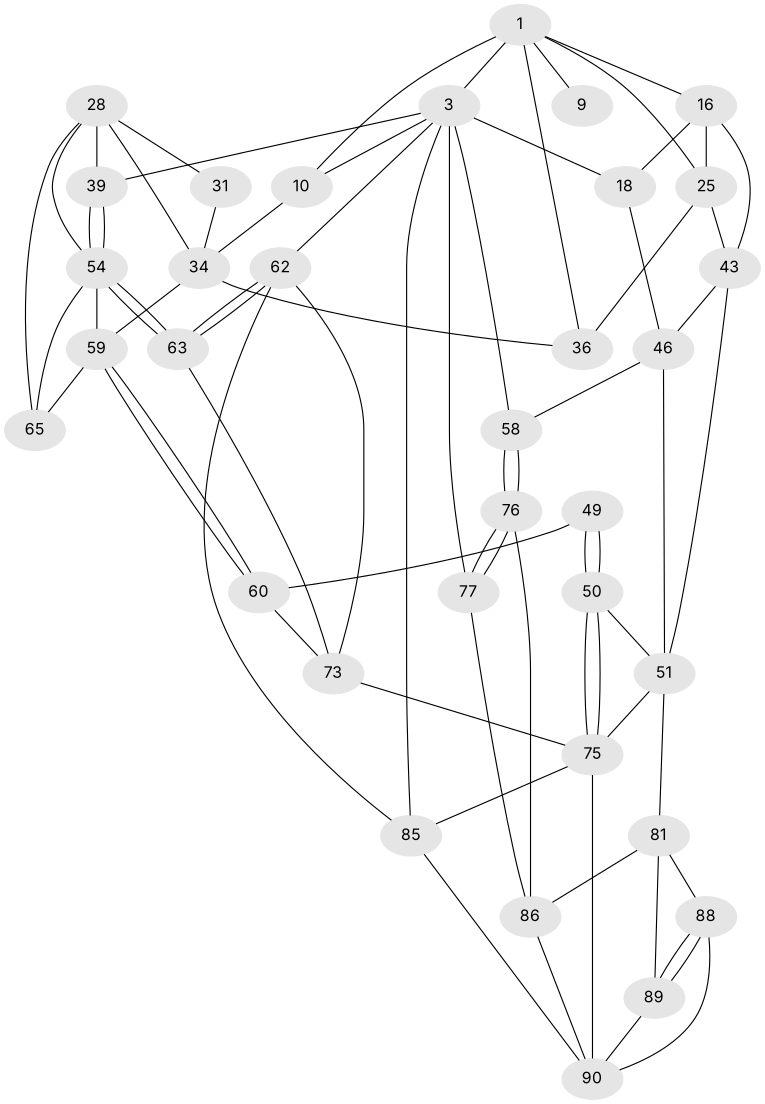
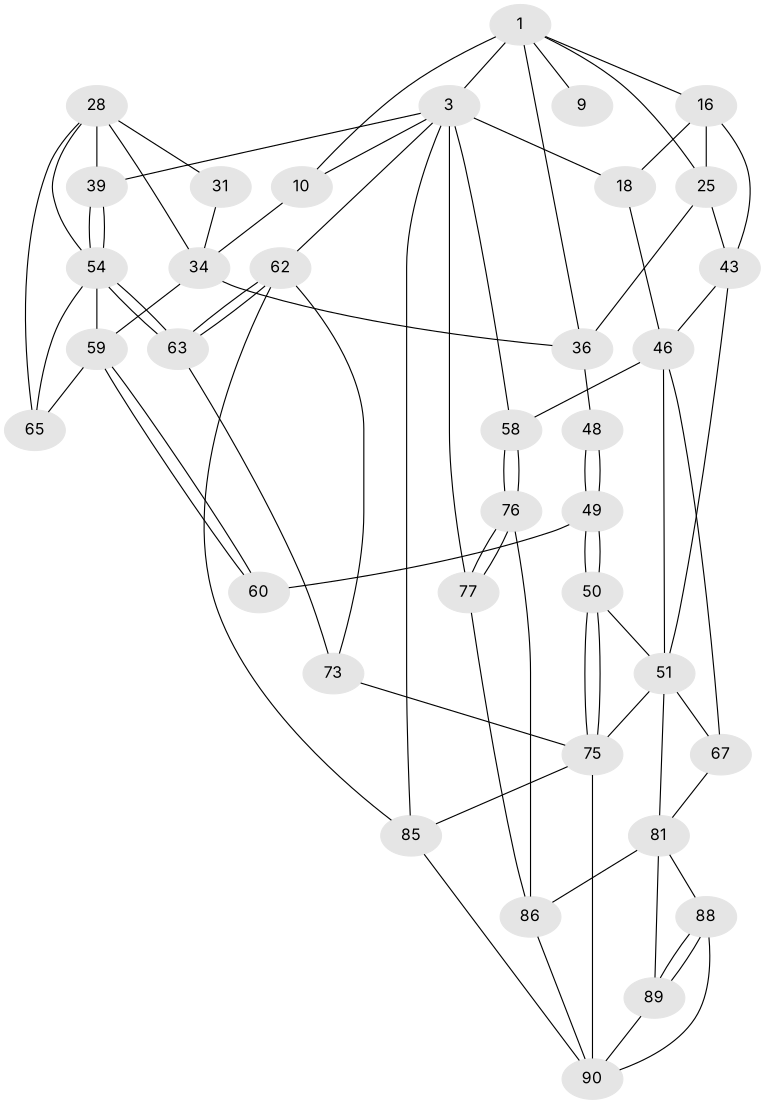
none -> (592, 430)
(296, 633) -> none
none -> (721, 755)
